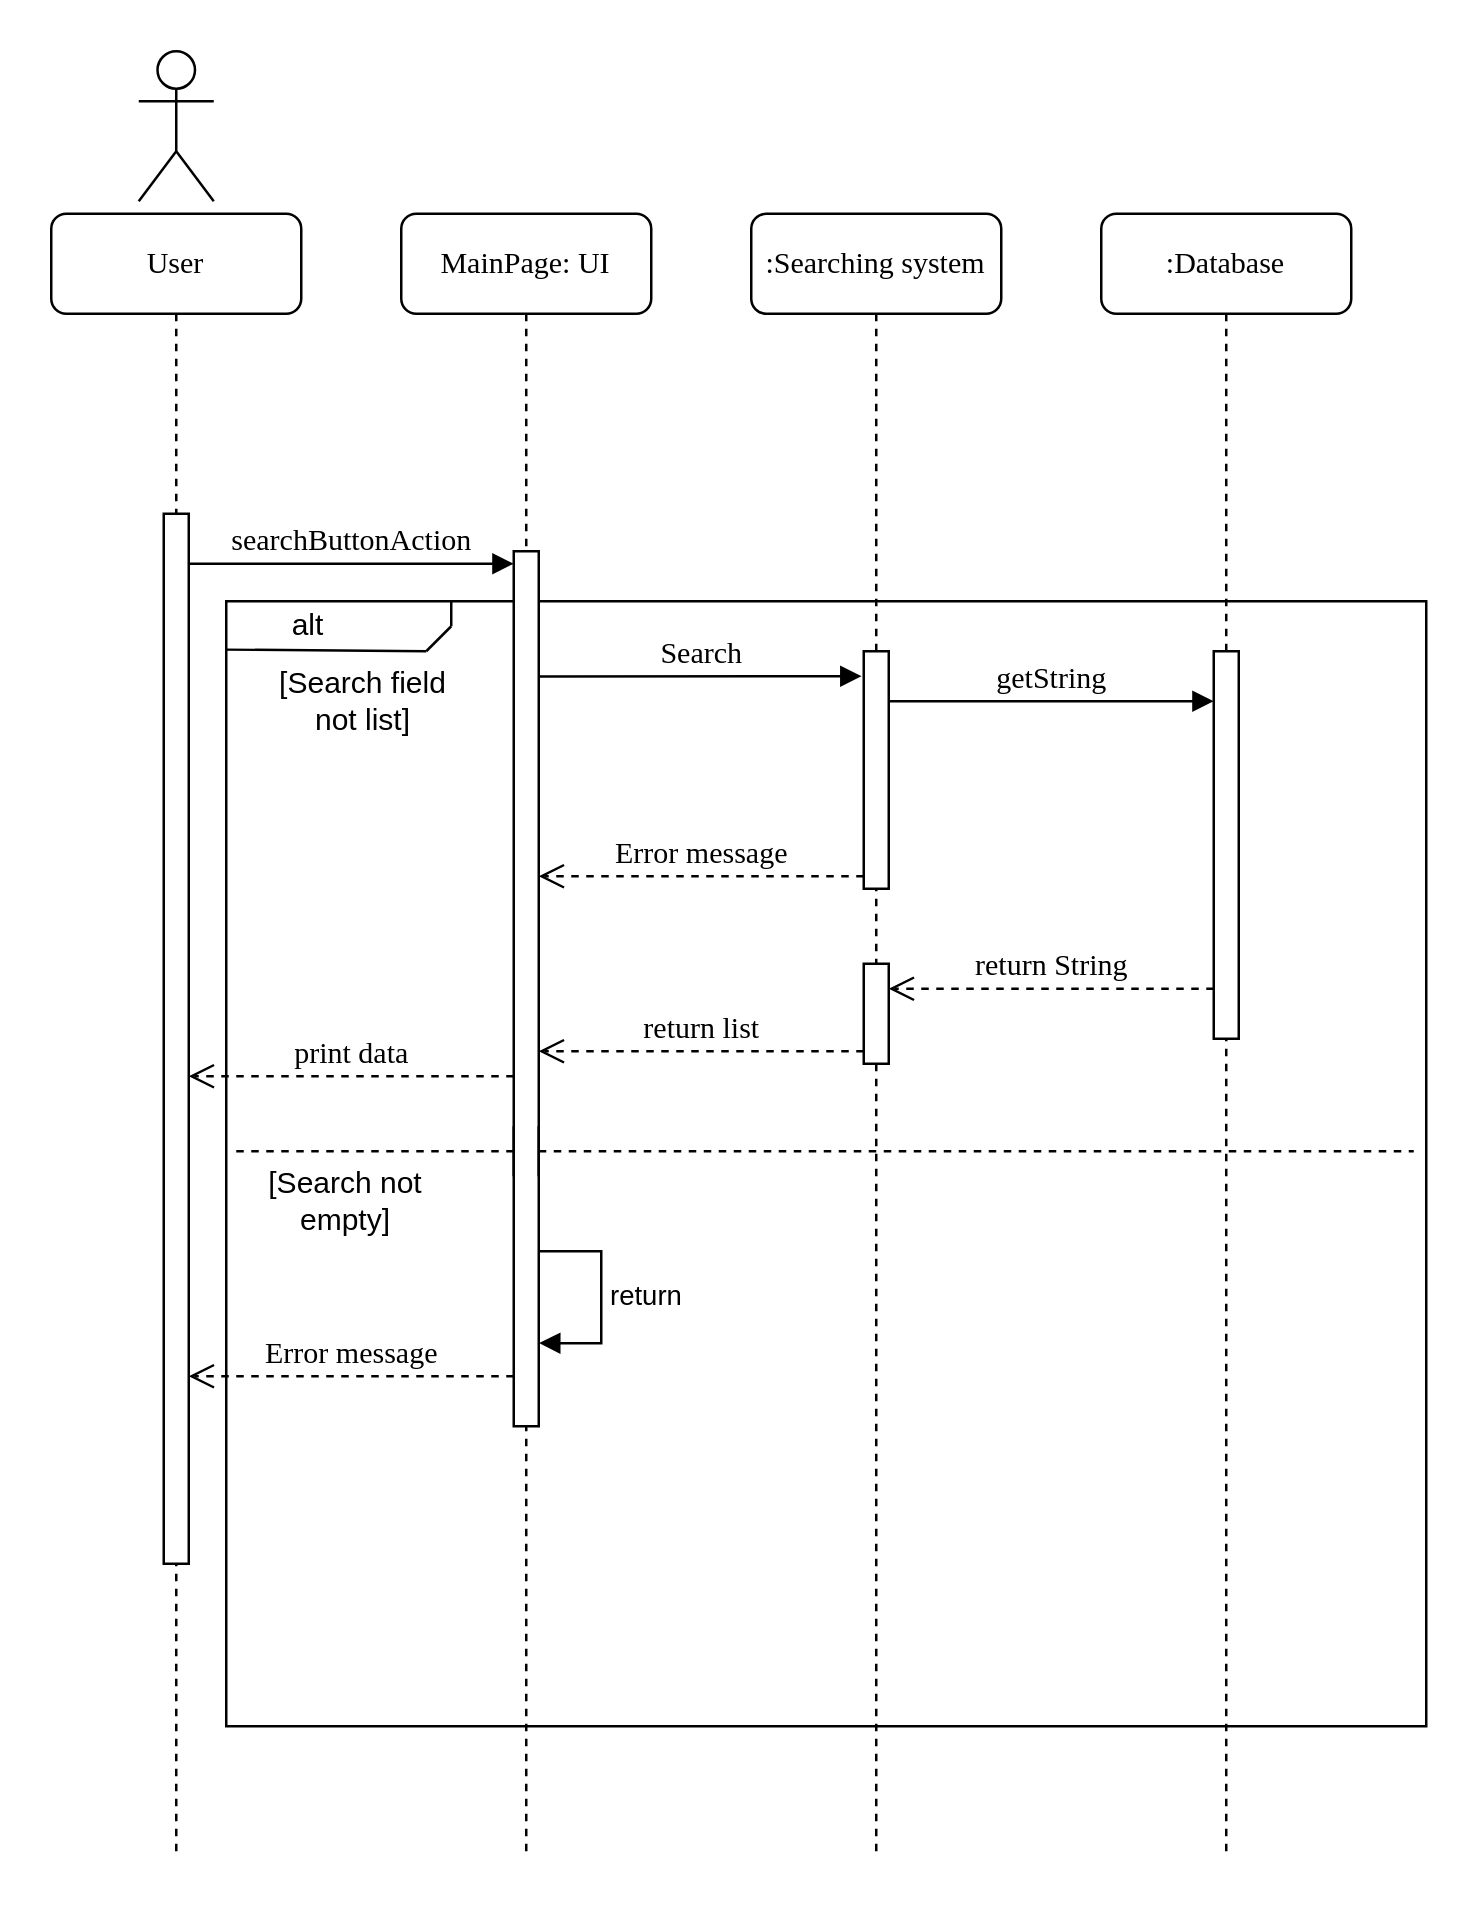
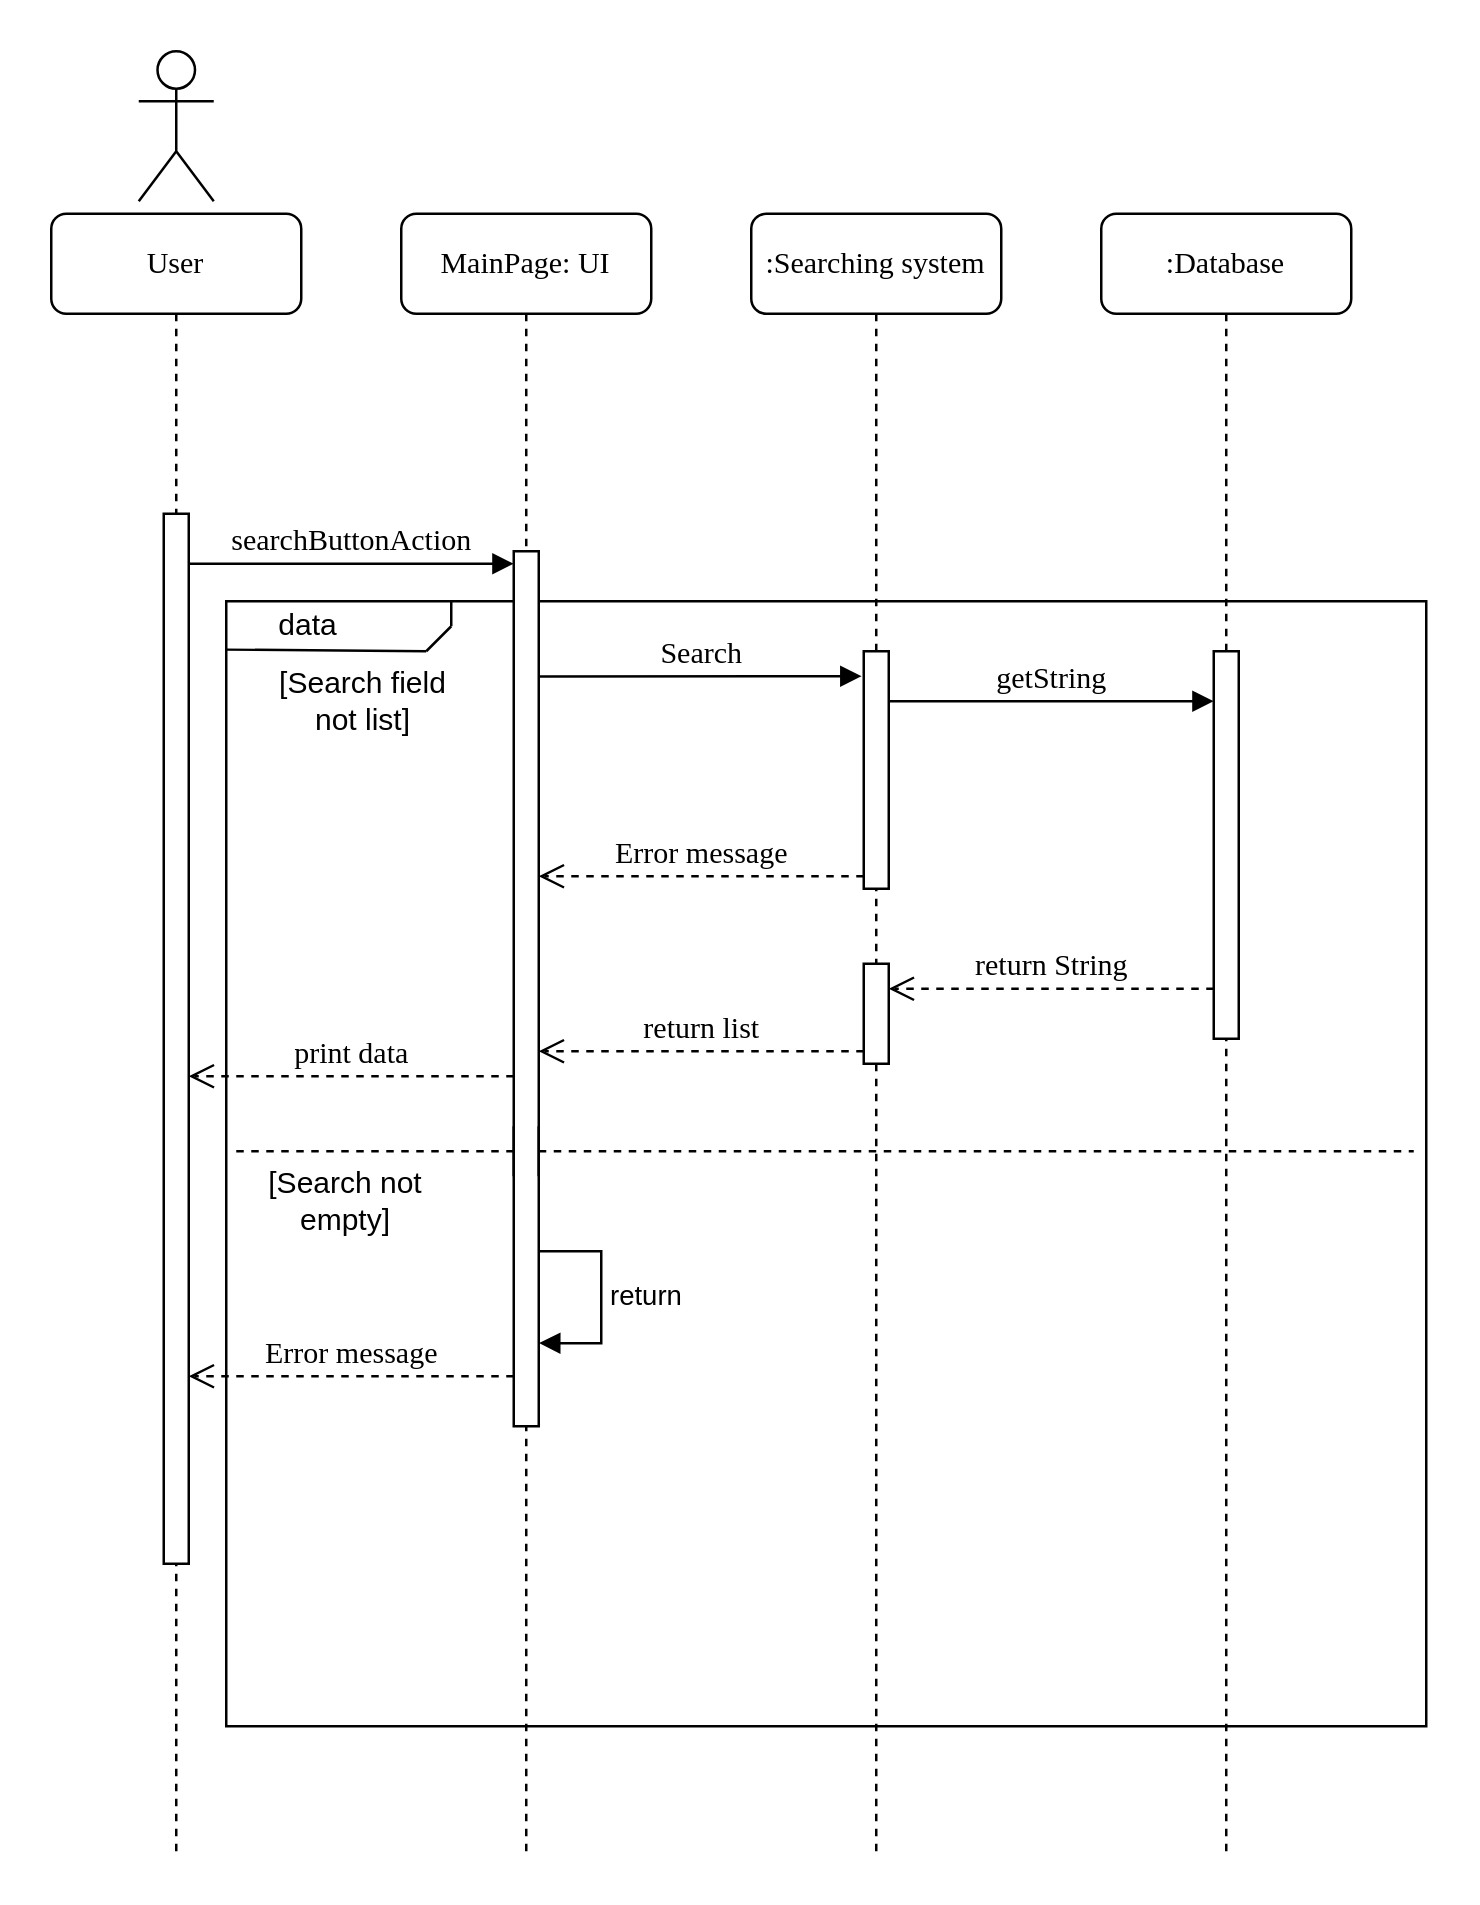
(309, 626) -> (309, 626)
